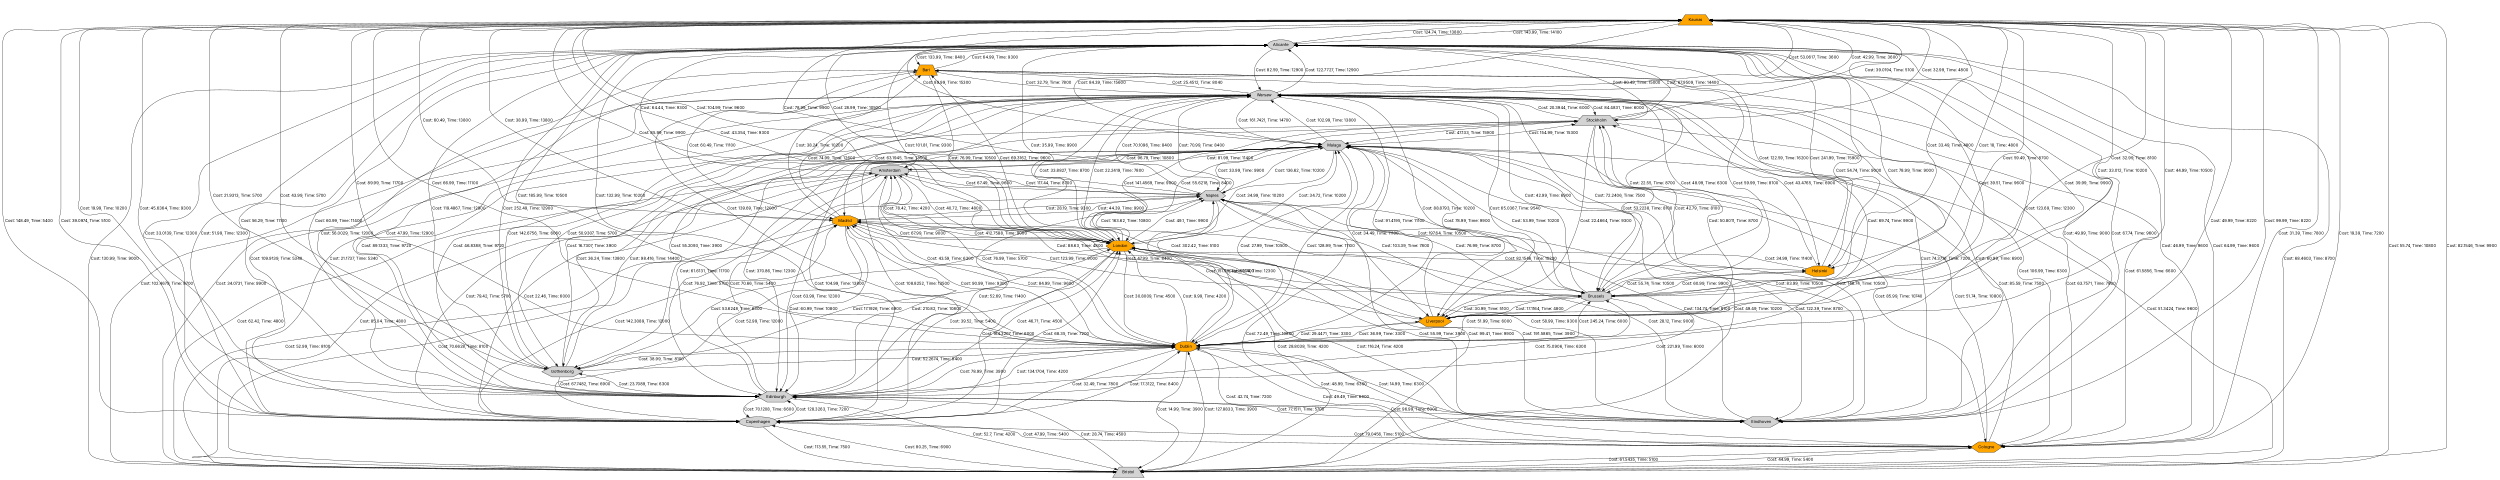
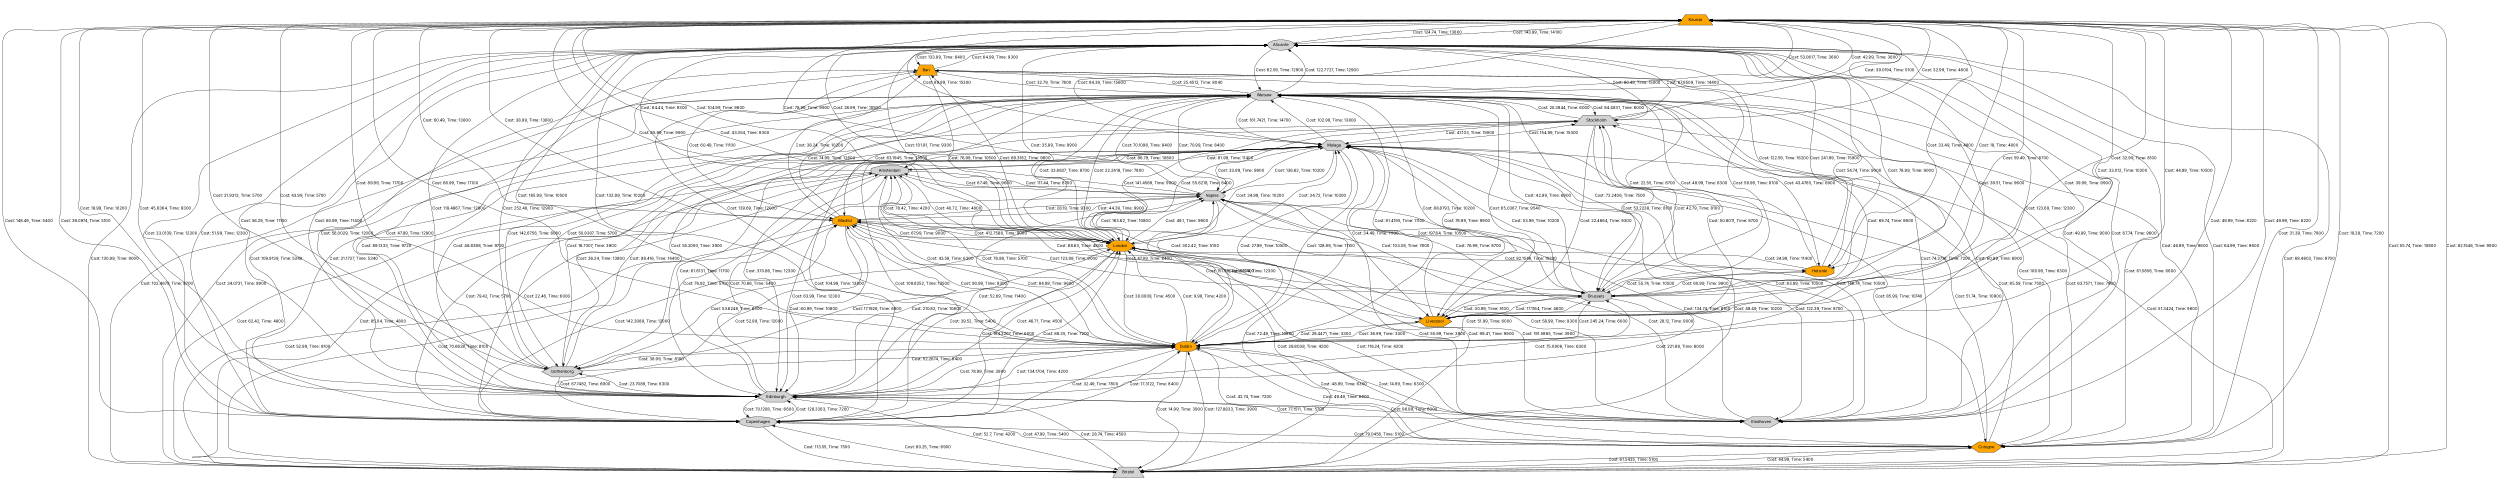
(2288, 221) -> (2288, 221)
